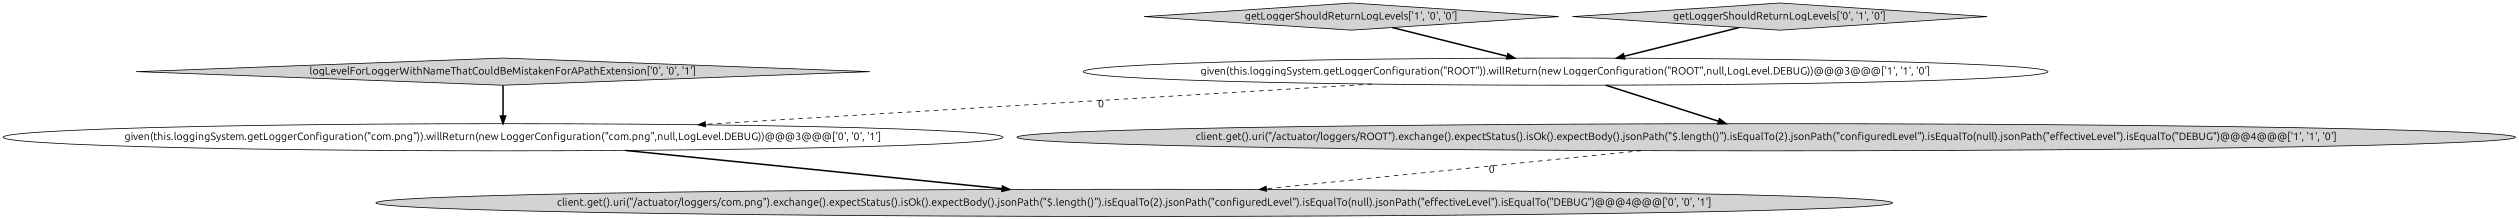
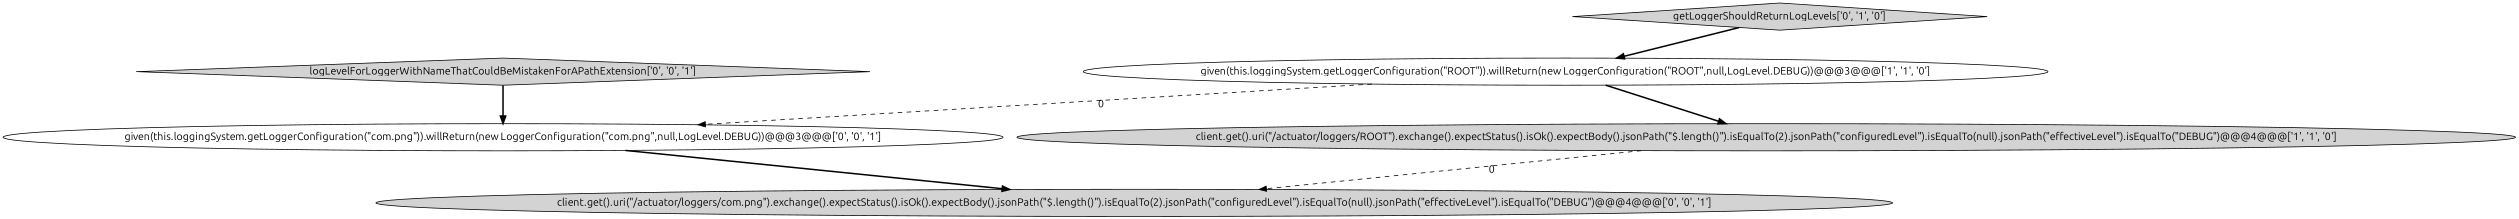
(1351, 17) -> none
